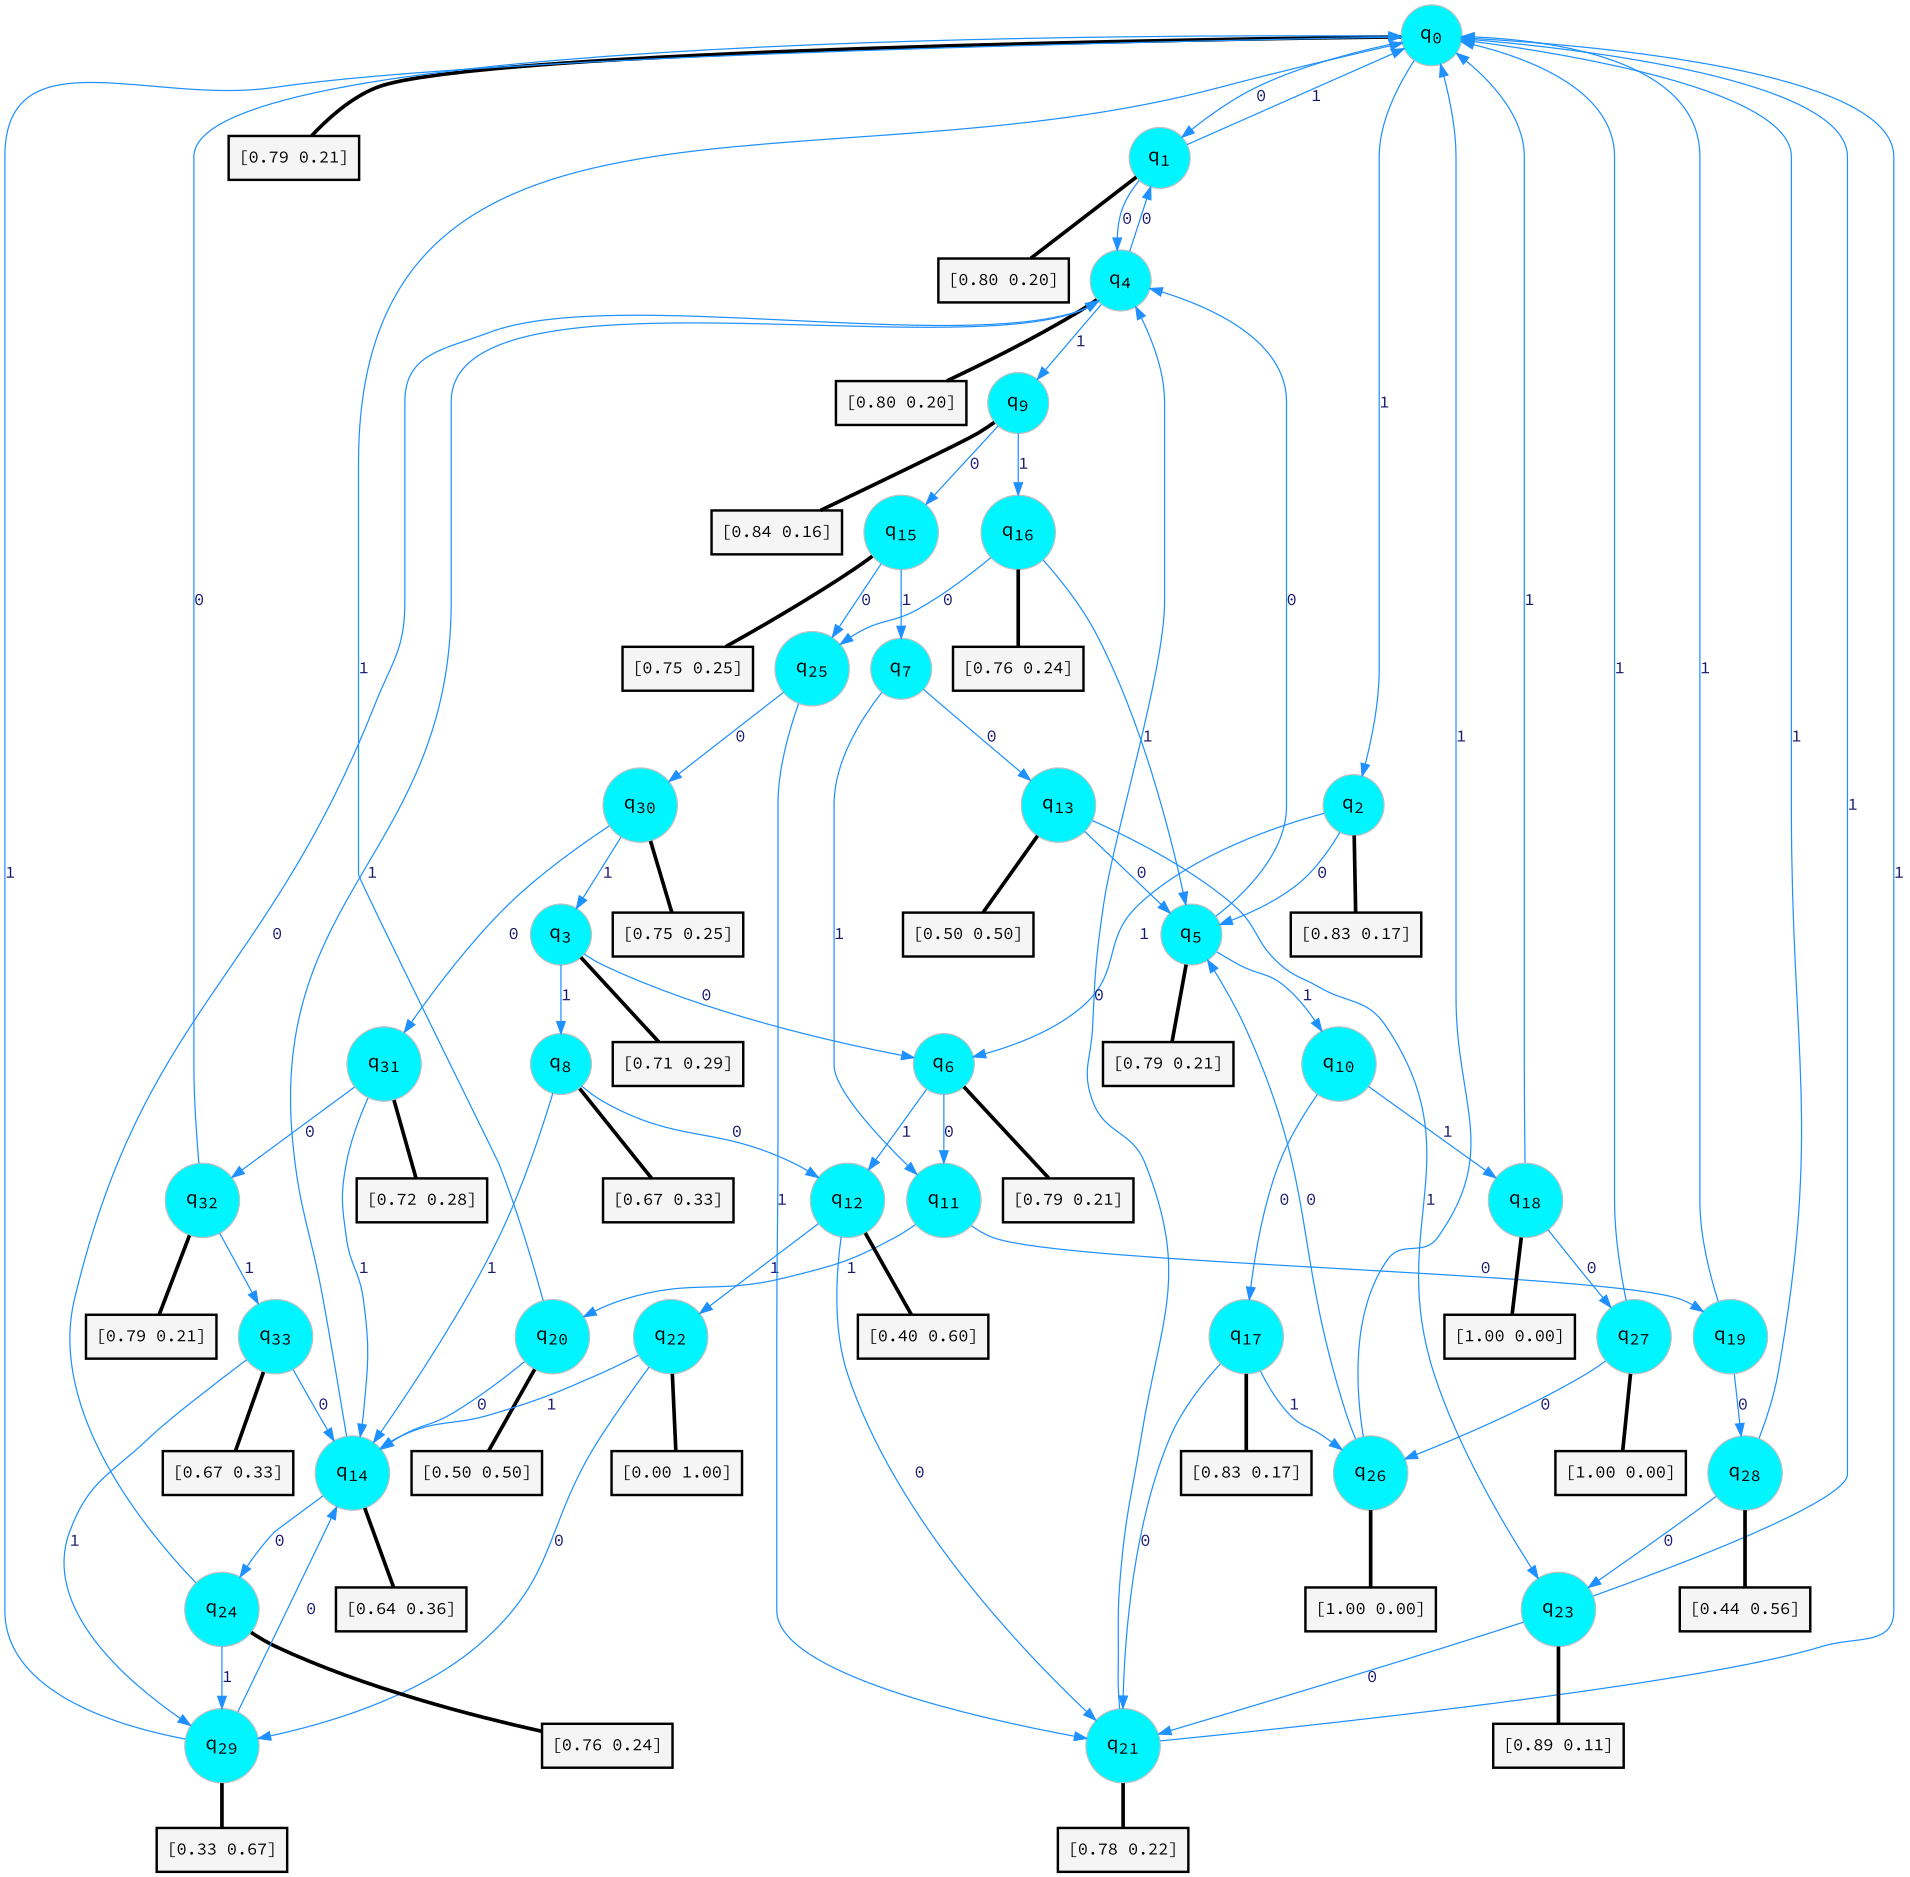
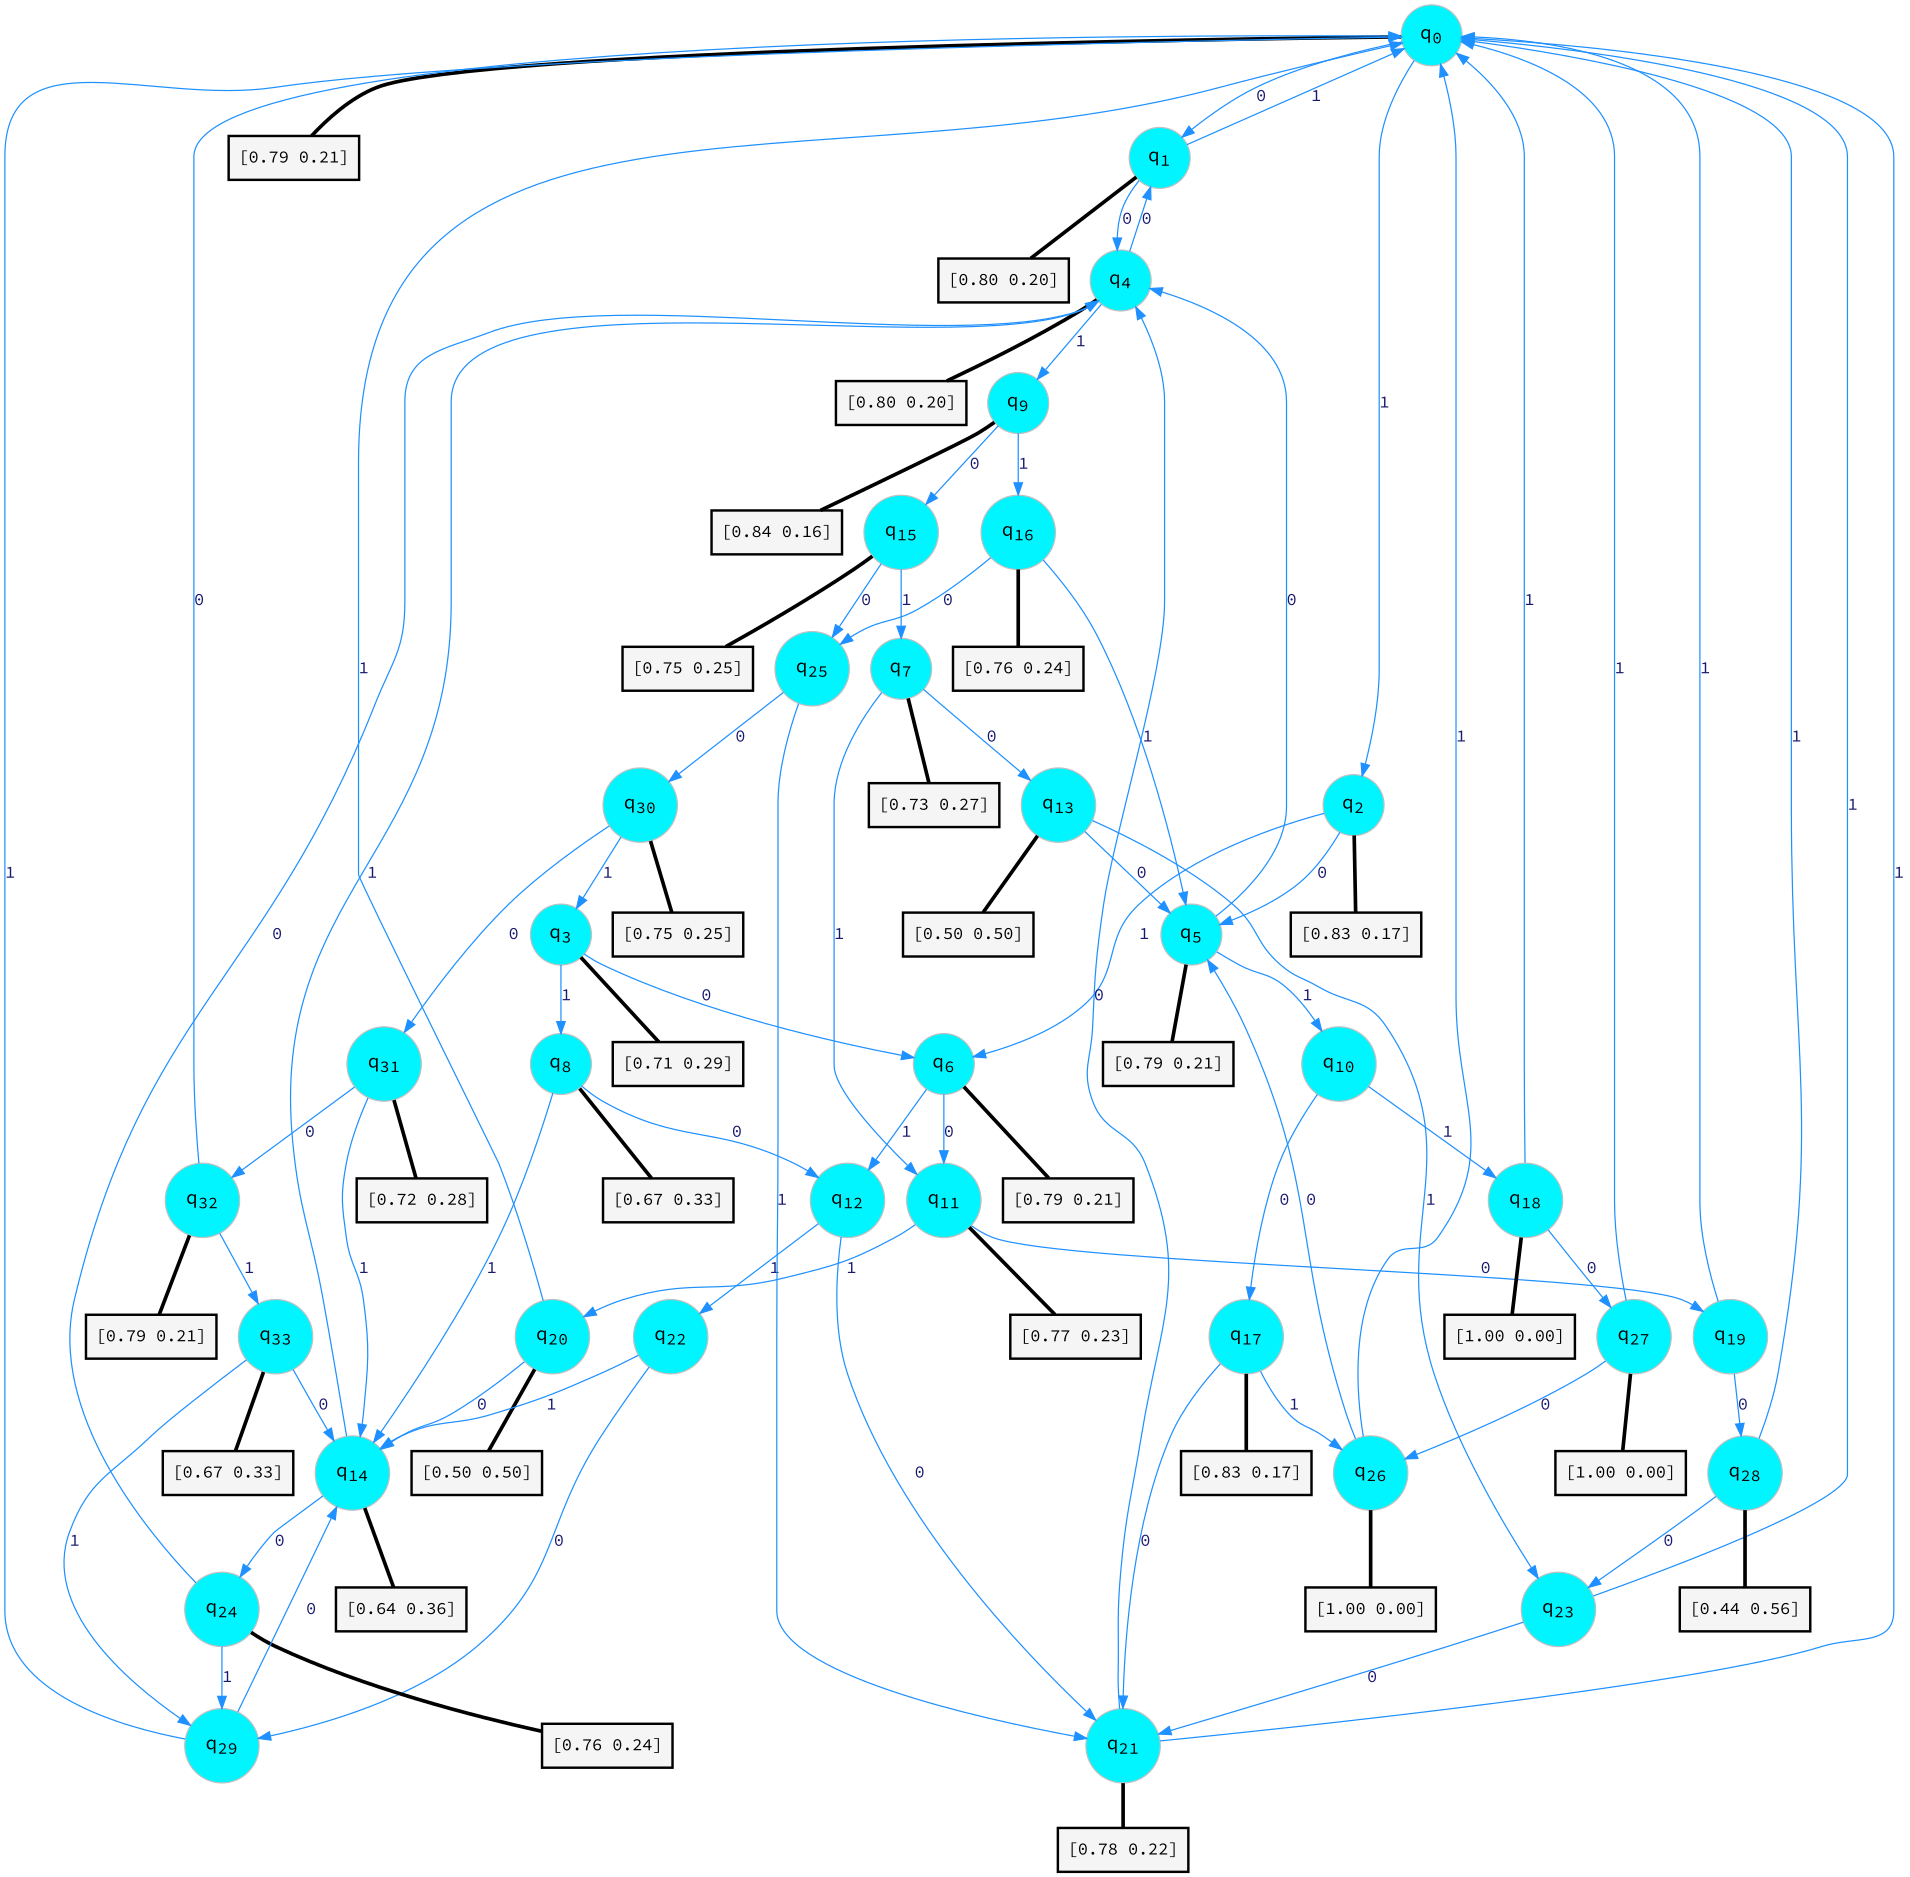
none -> (934, 805)
(923, 1337) -> none
none -> (1076, 1337)
(677, 1473) -> none
(1558, 1746) -> none
(222, 1850) -> none
